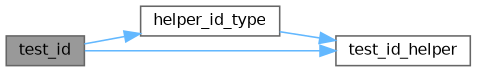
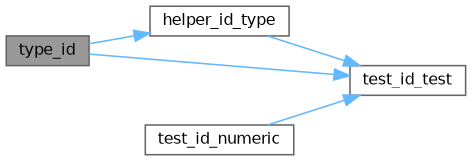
(45, 51) -> (48, 51)
(403, 51) -> (408, 80)
none -> (220, 140)
